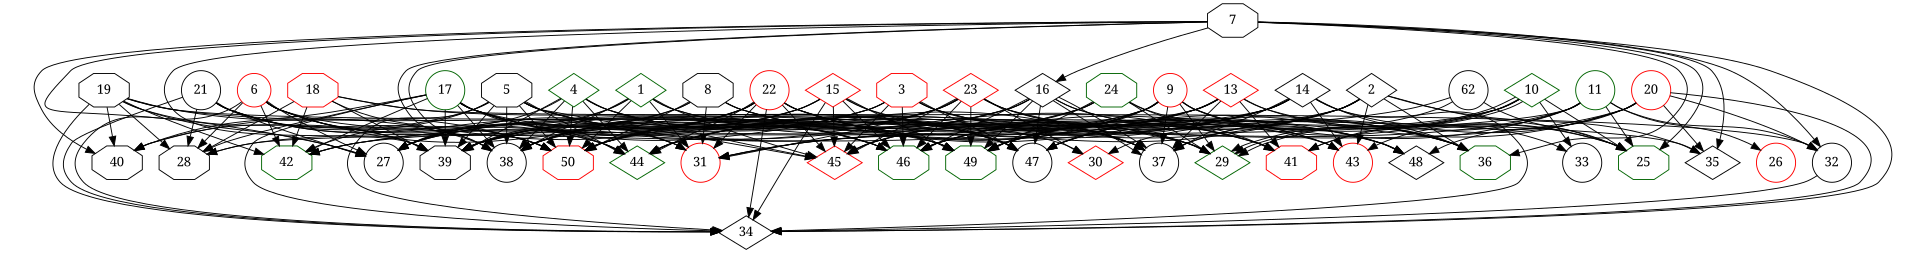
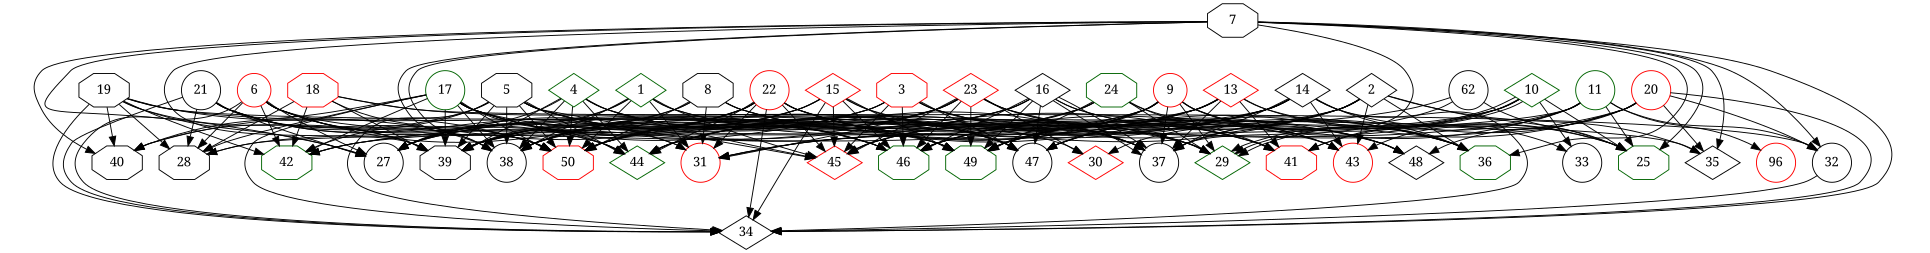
(1135, 50) -> (1413, 94)
(568, 126) -> (501, 125)
(1776, 163) -> (1776, 163)
